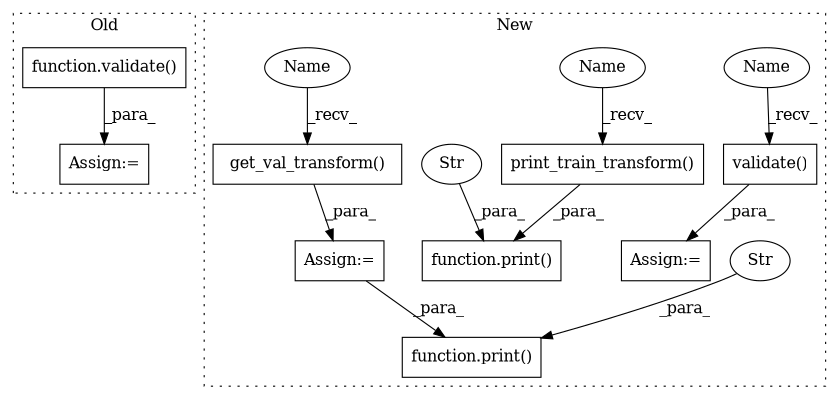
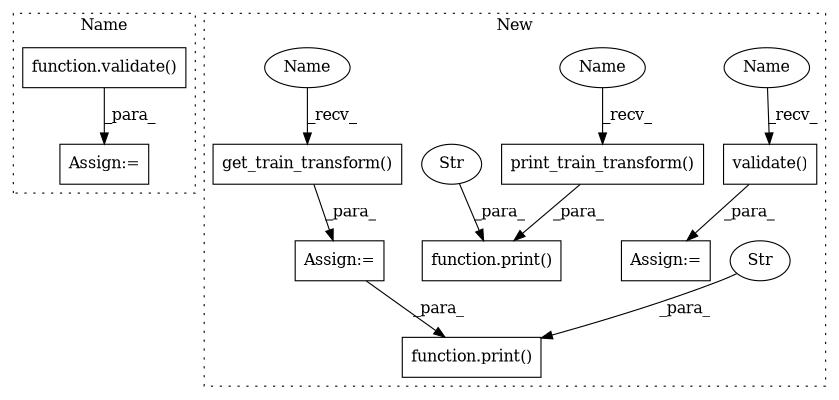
(104, 26) -> (104, 26)
(307, 164) -> (307, 164)
